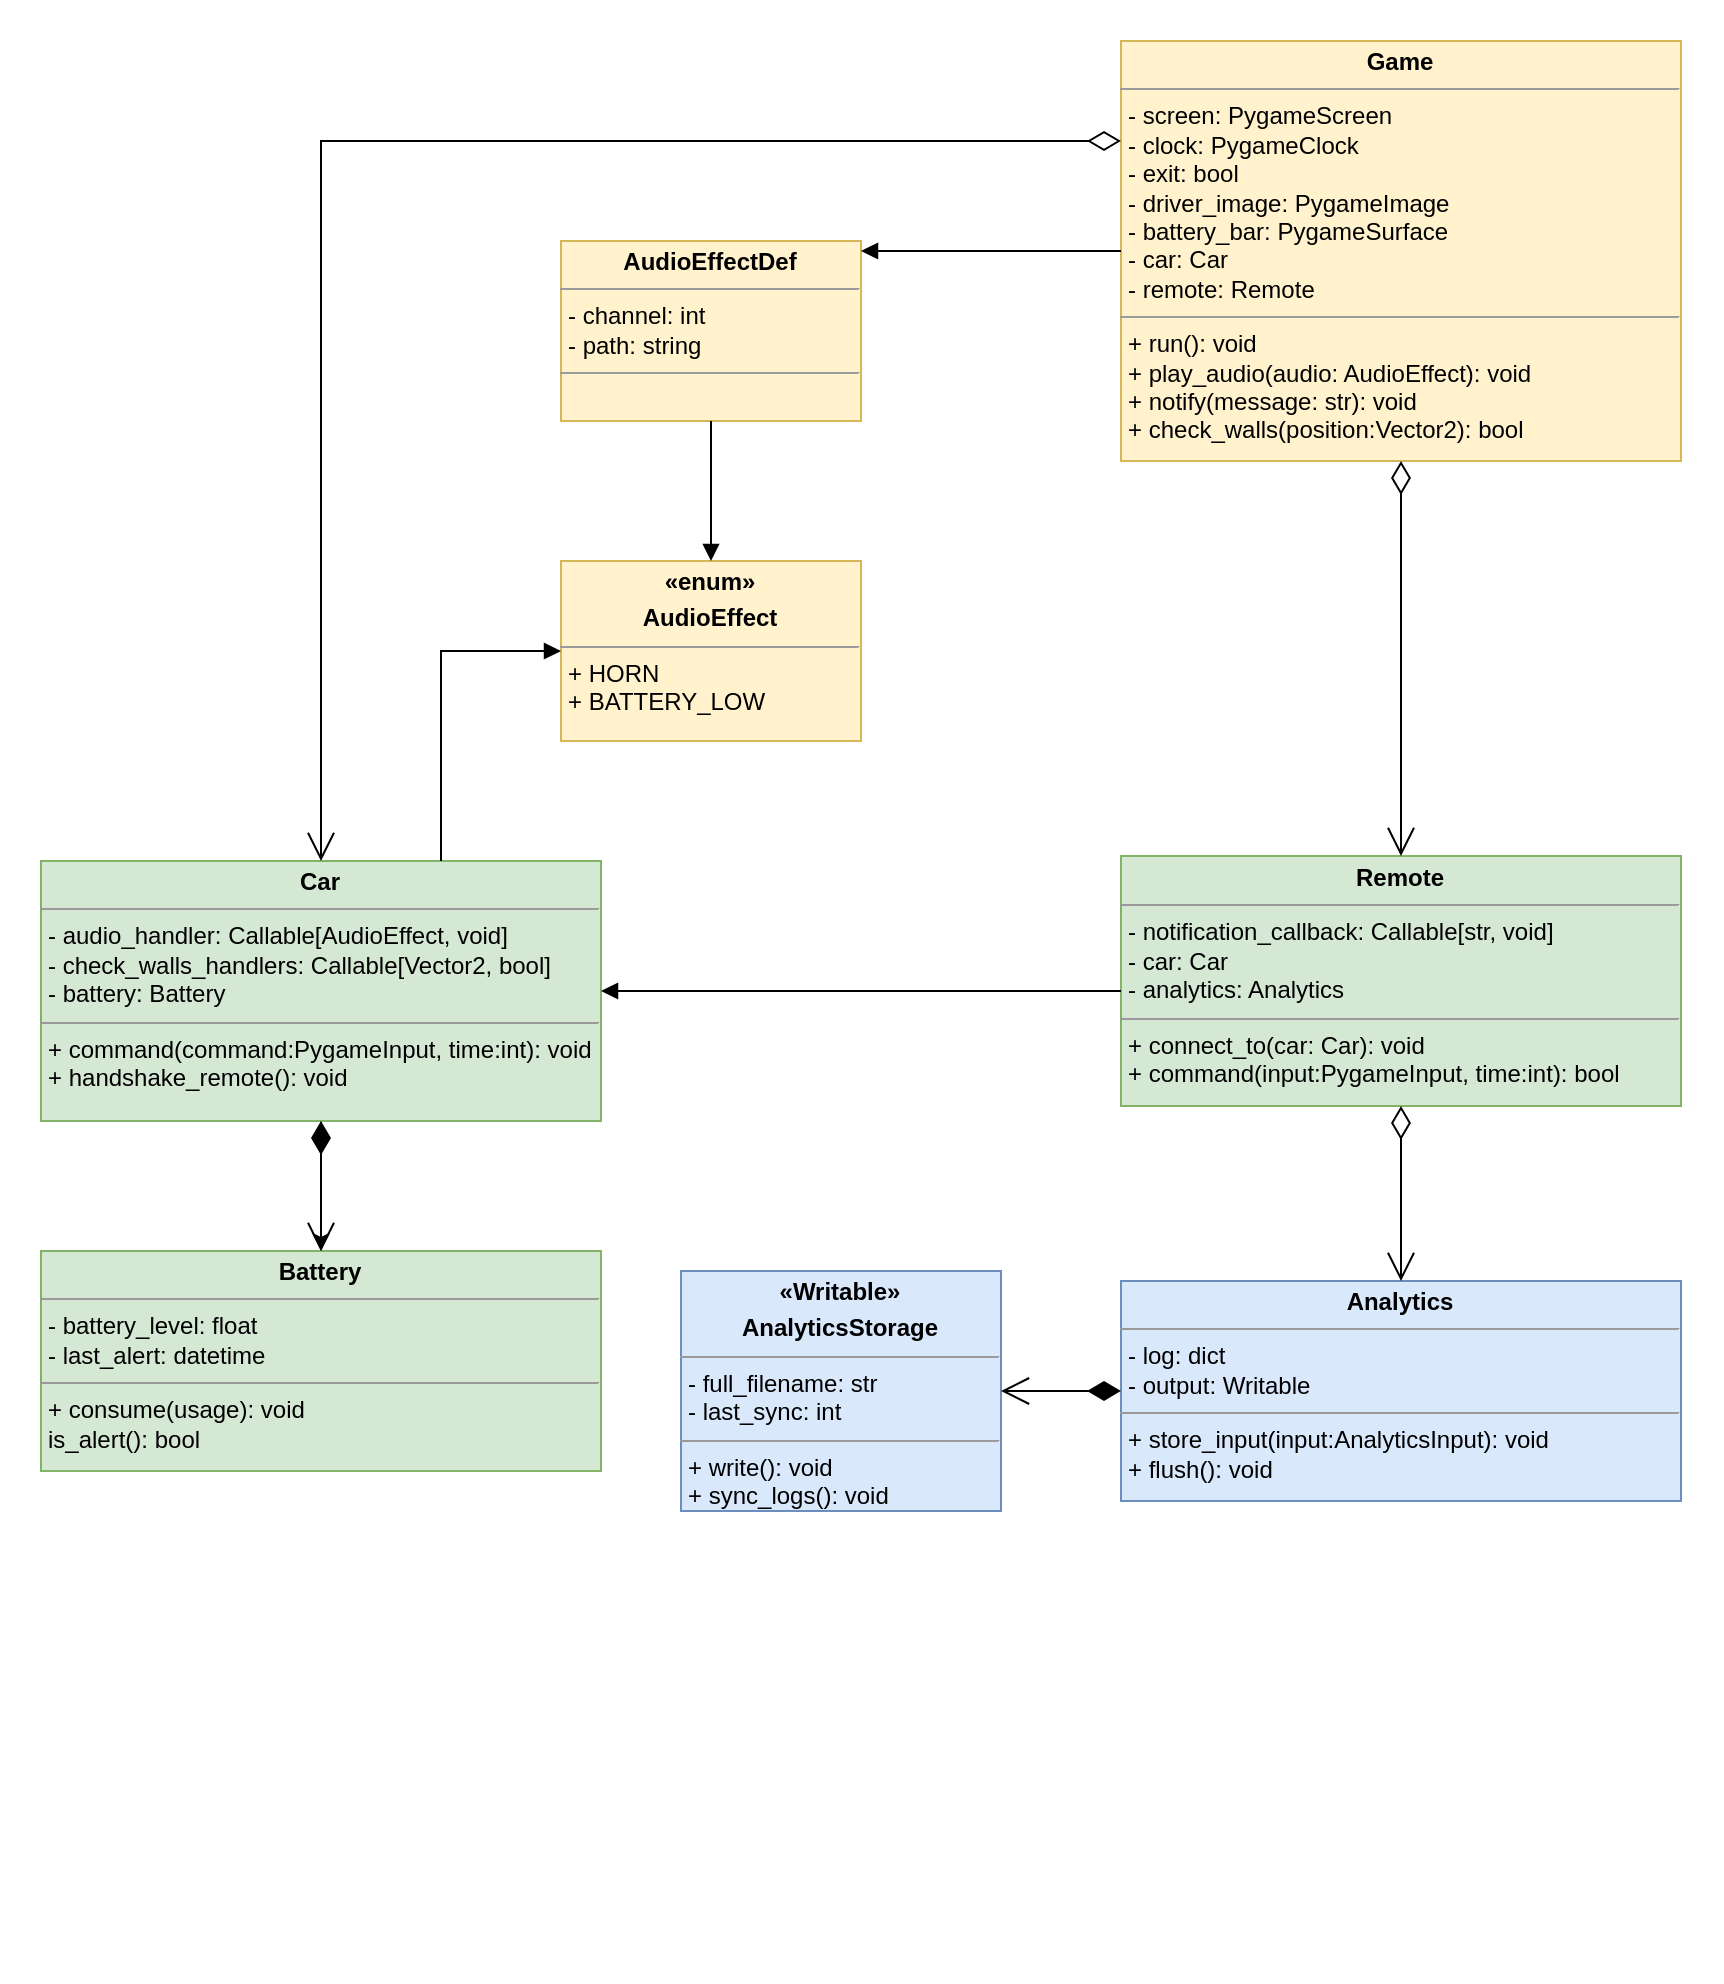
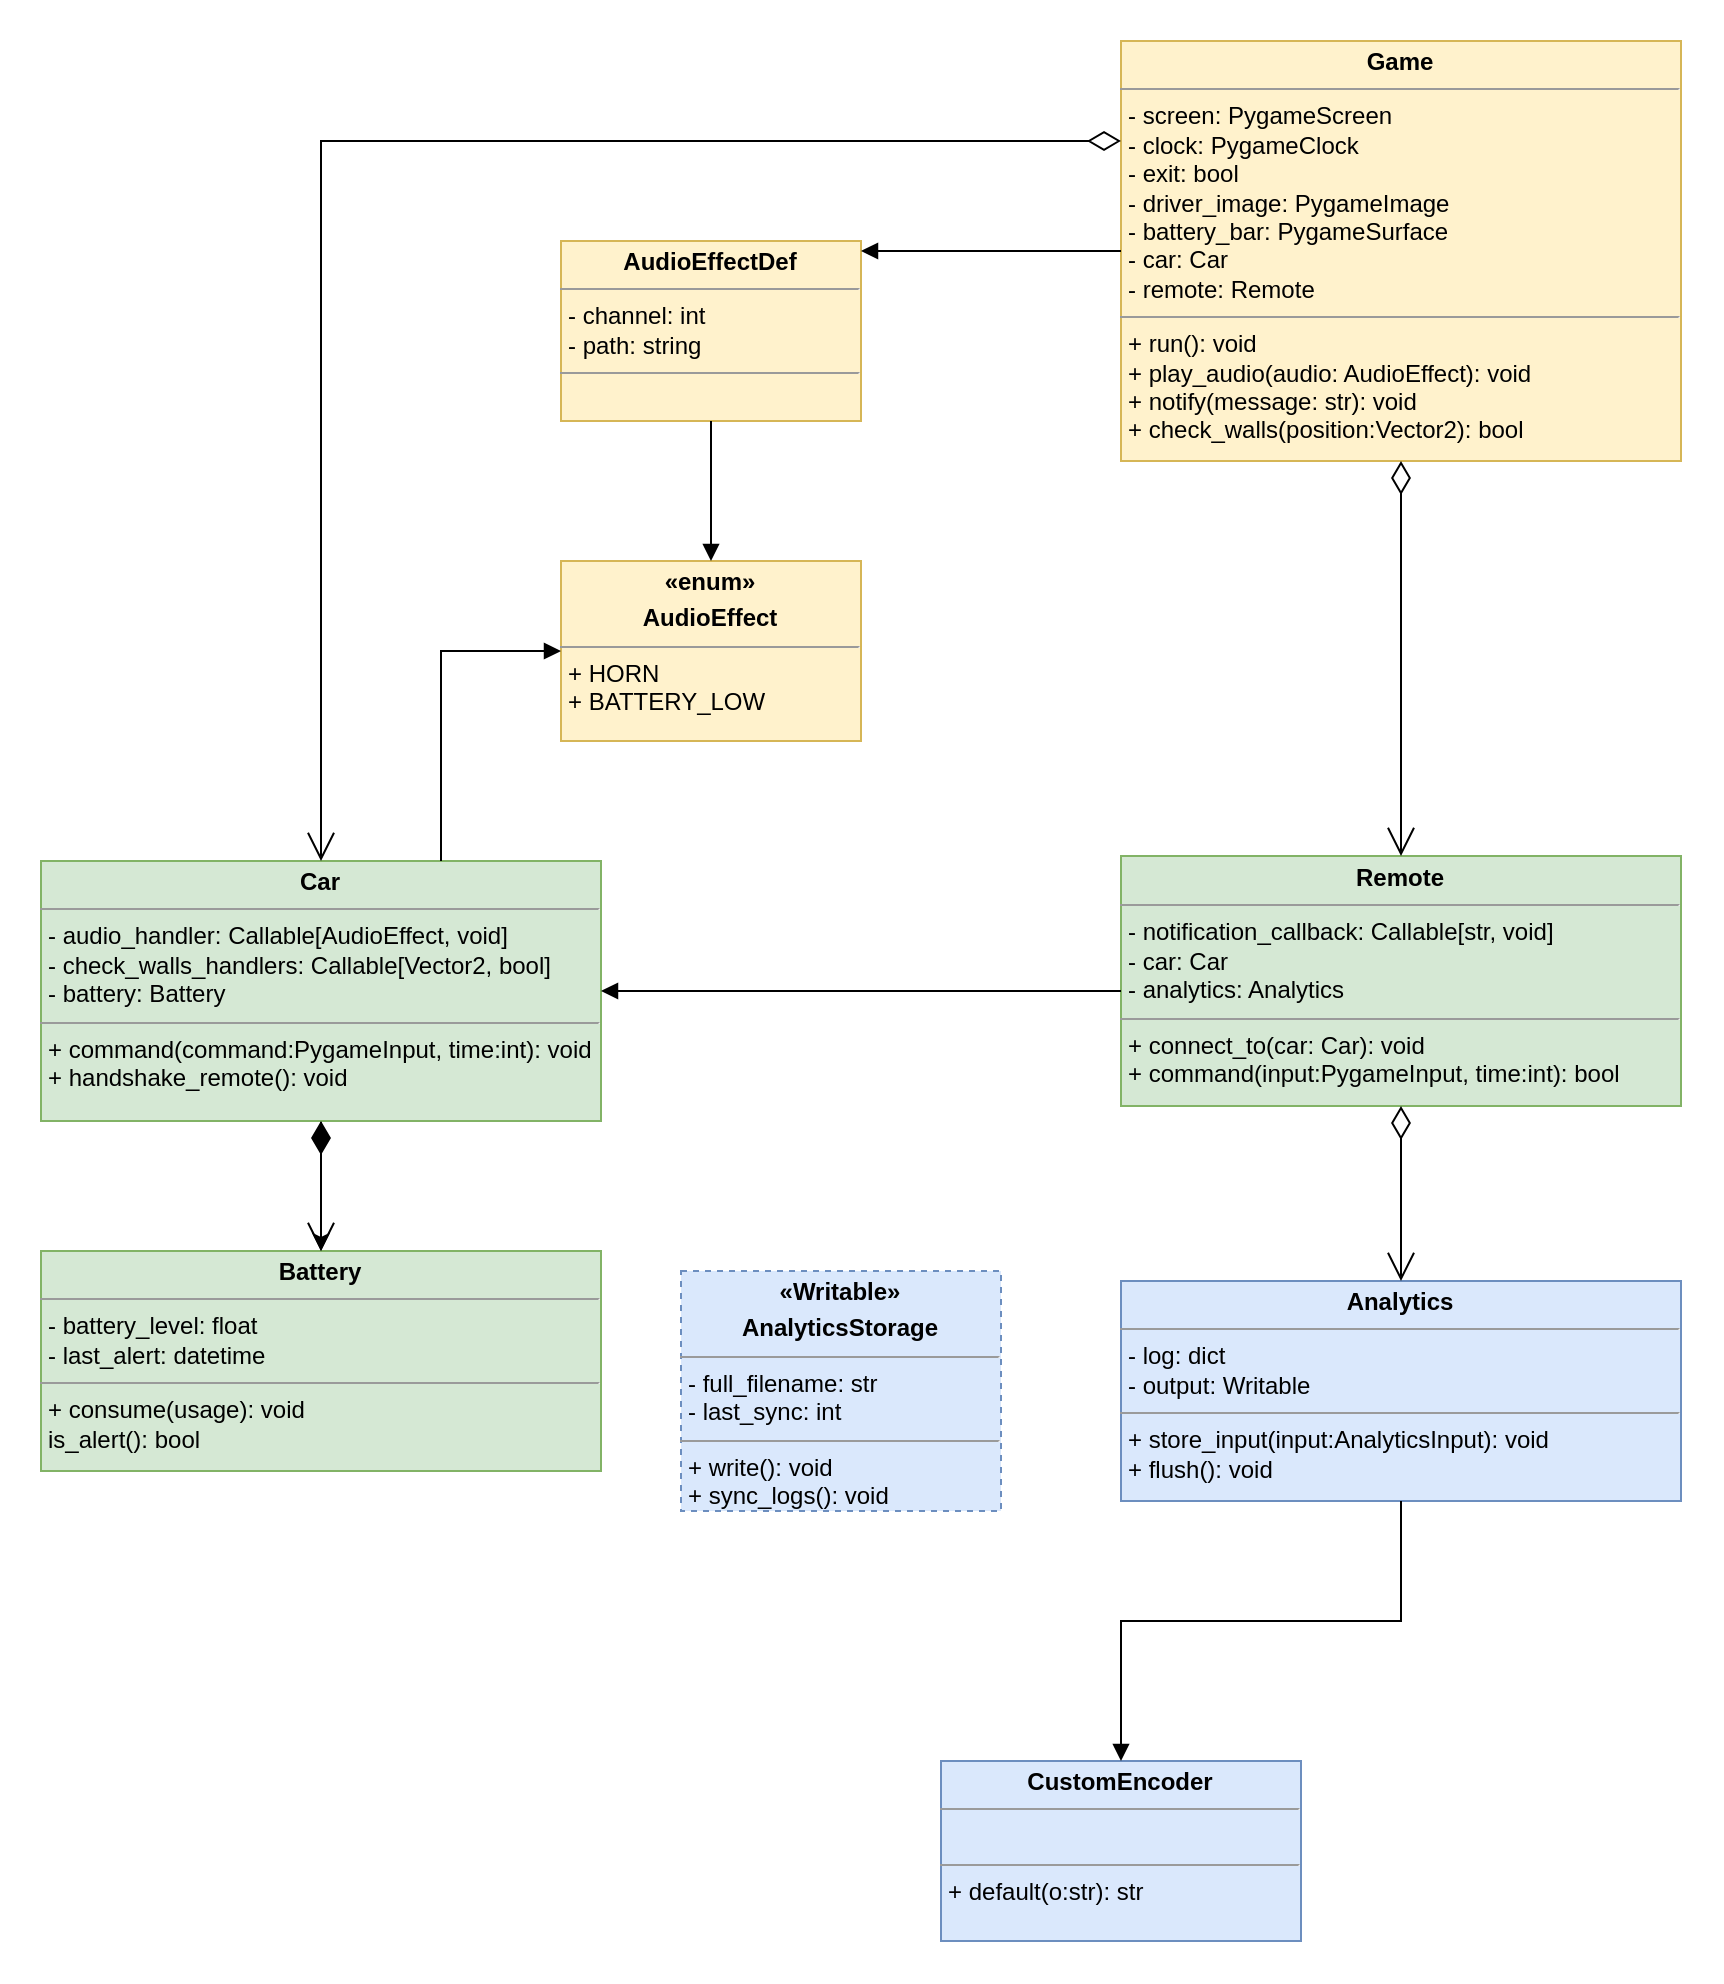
(841, 1391) -> (841, 1391)
(1048, 1391) -> none
none -> (1260, 1621)
none -> (1121, 1851)
